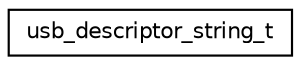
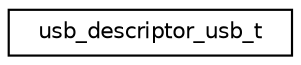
(150, 33) -> (150, 33)
